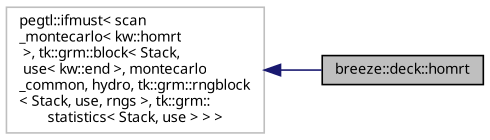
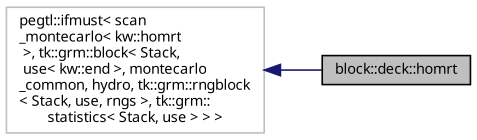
(403, 70) -> (396, 70)
